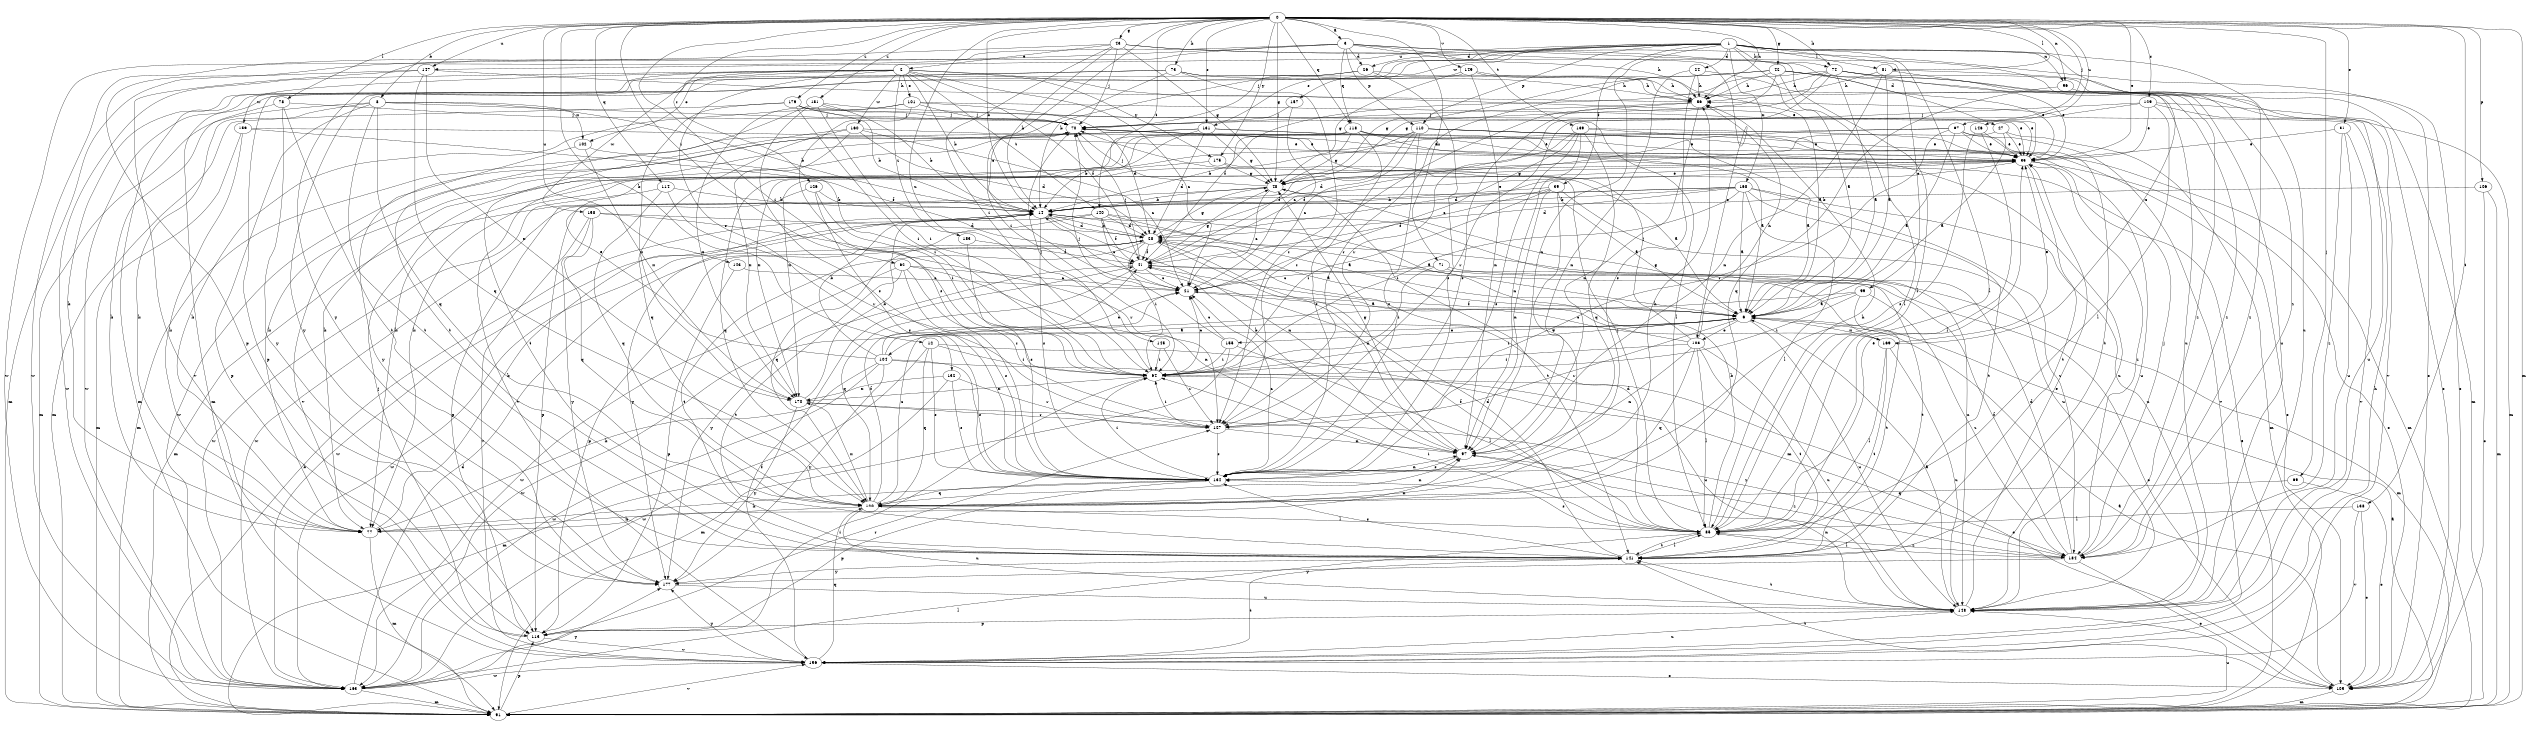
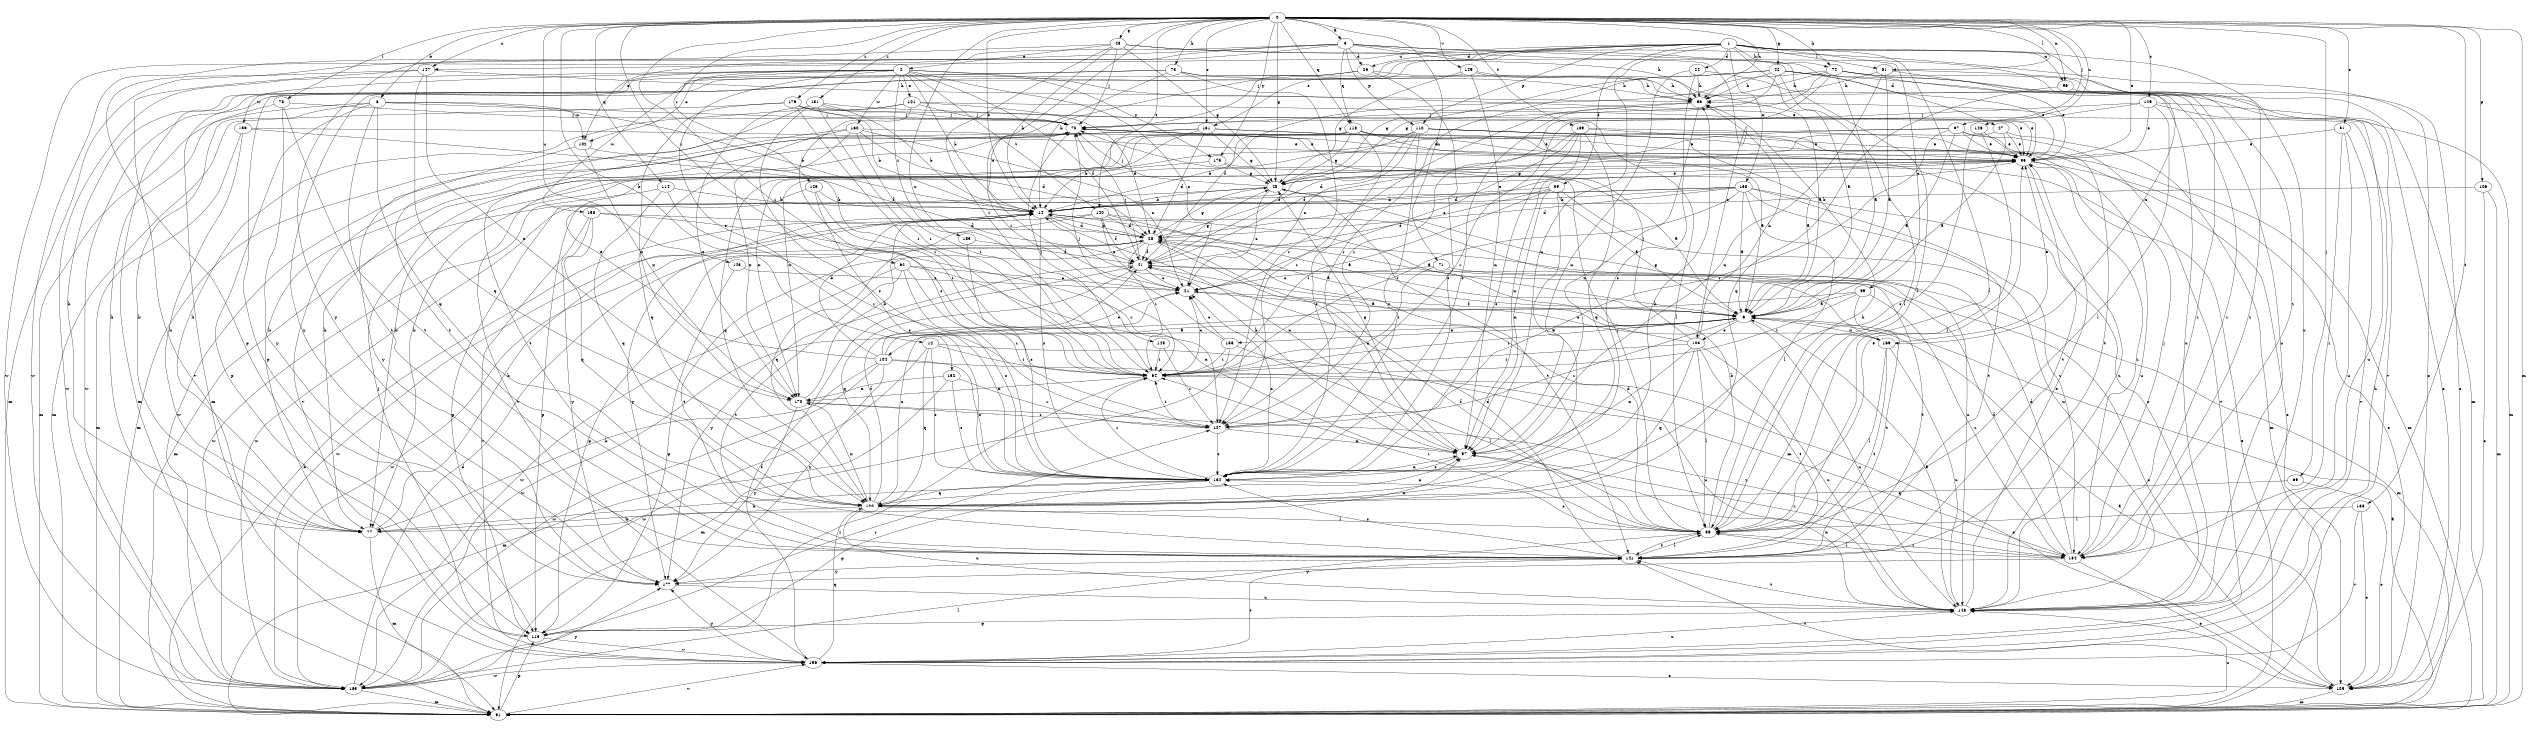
none -> (947, 60)
(1295, 102) -> none
none -> (1006, 261)
